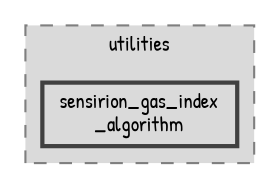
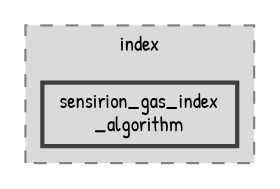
(140, 46) -> (140, 46)
